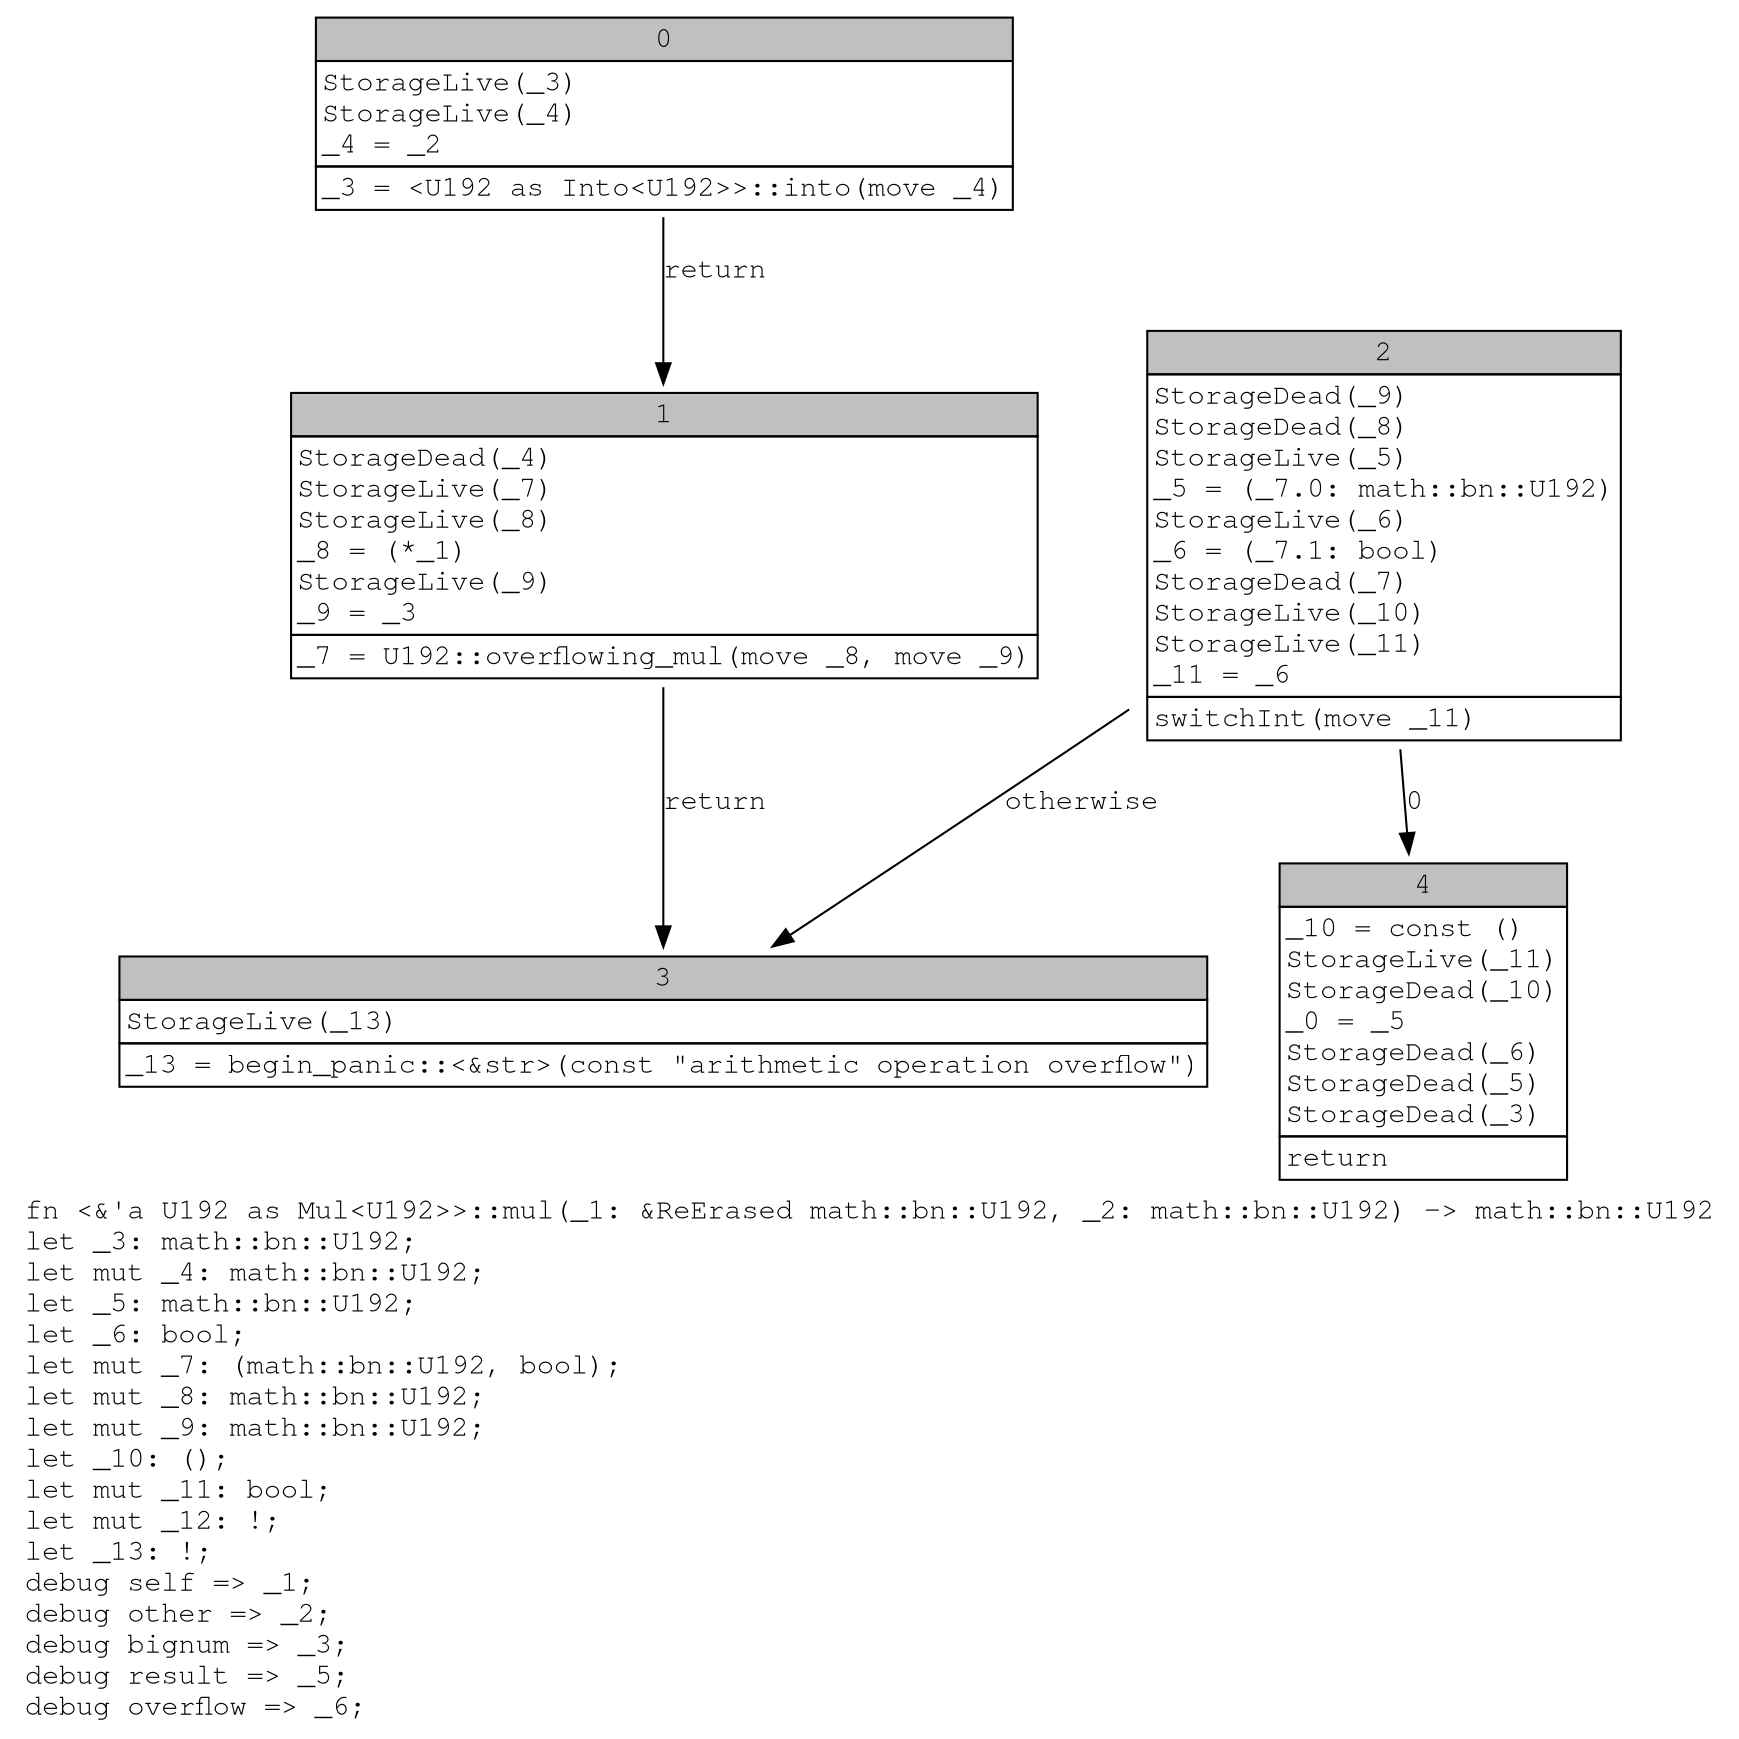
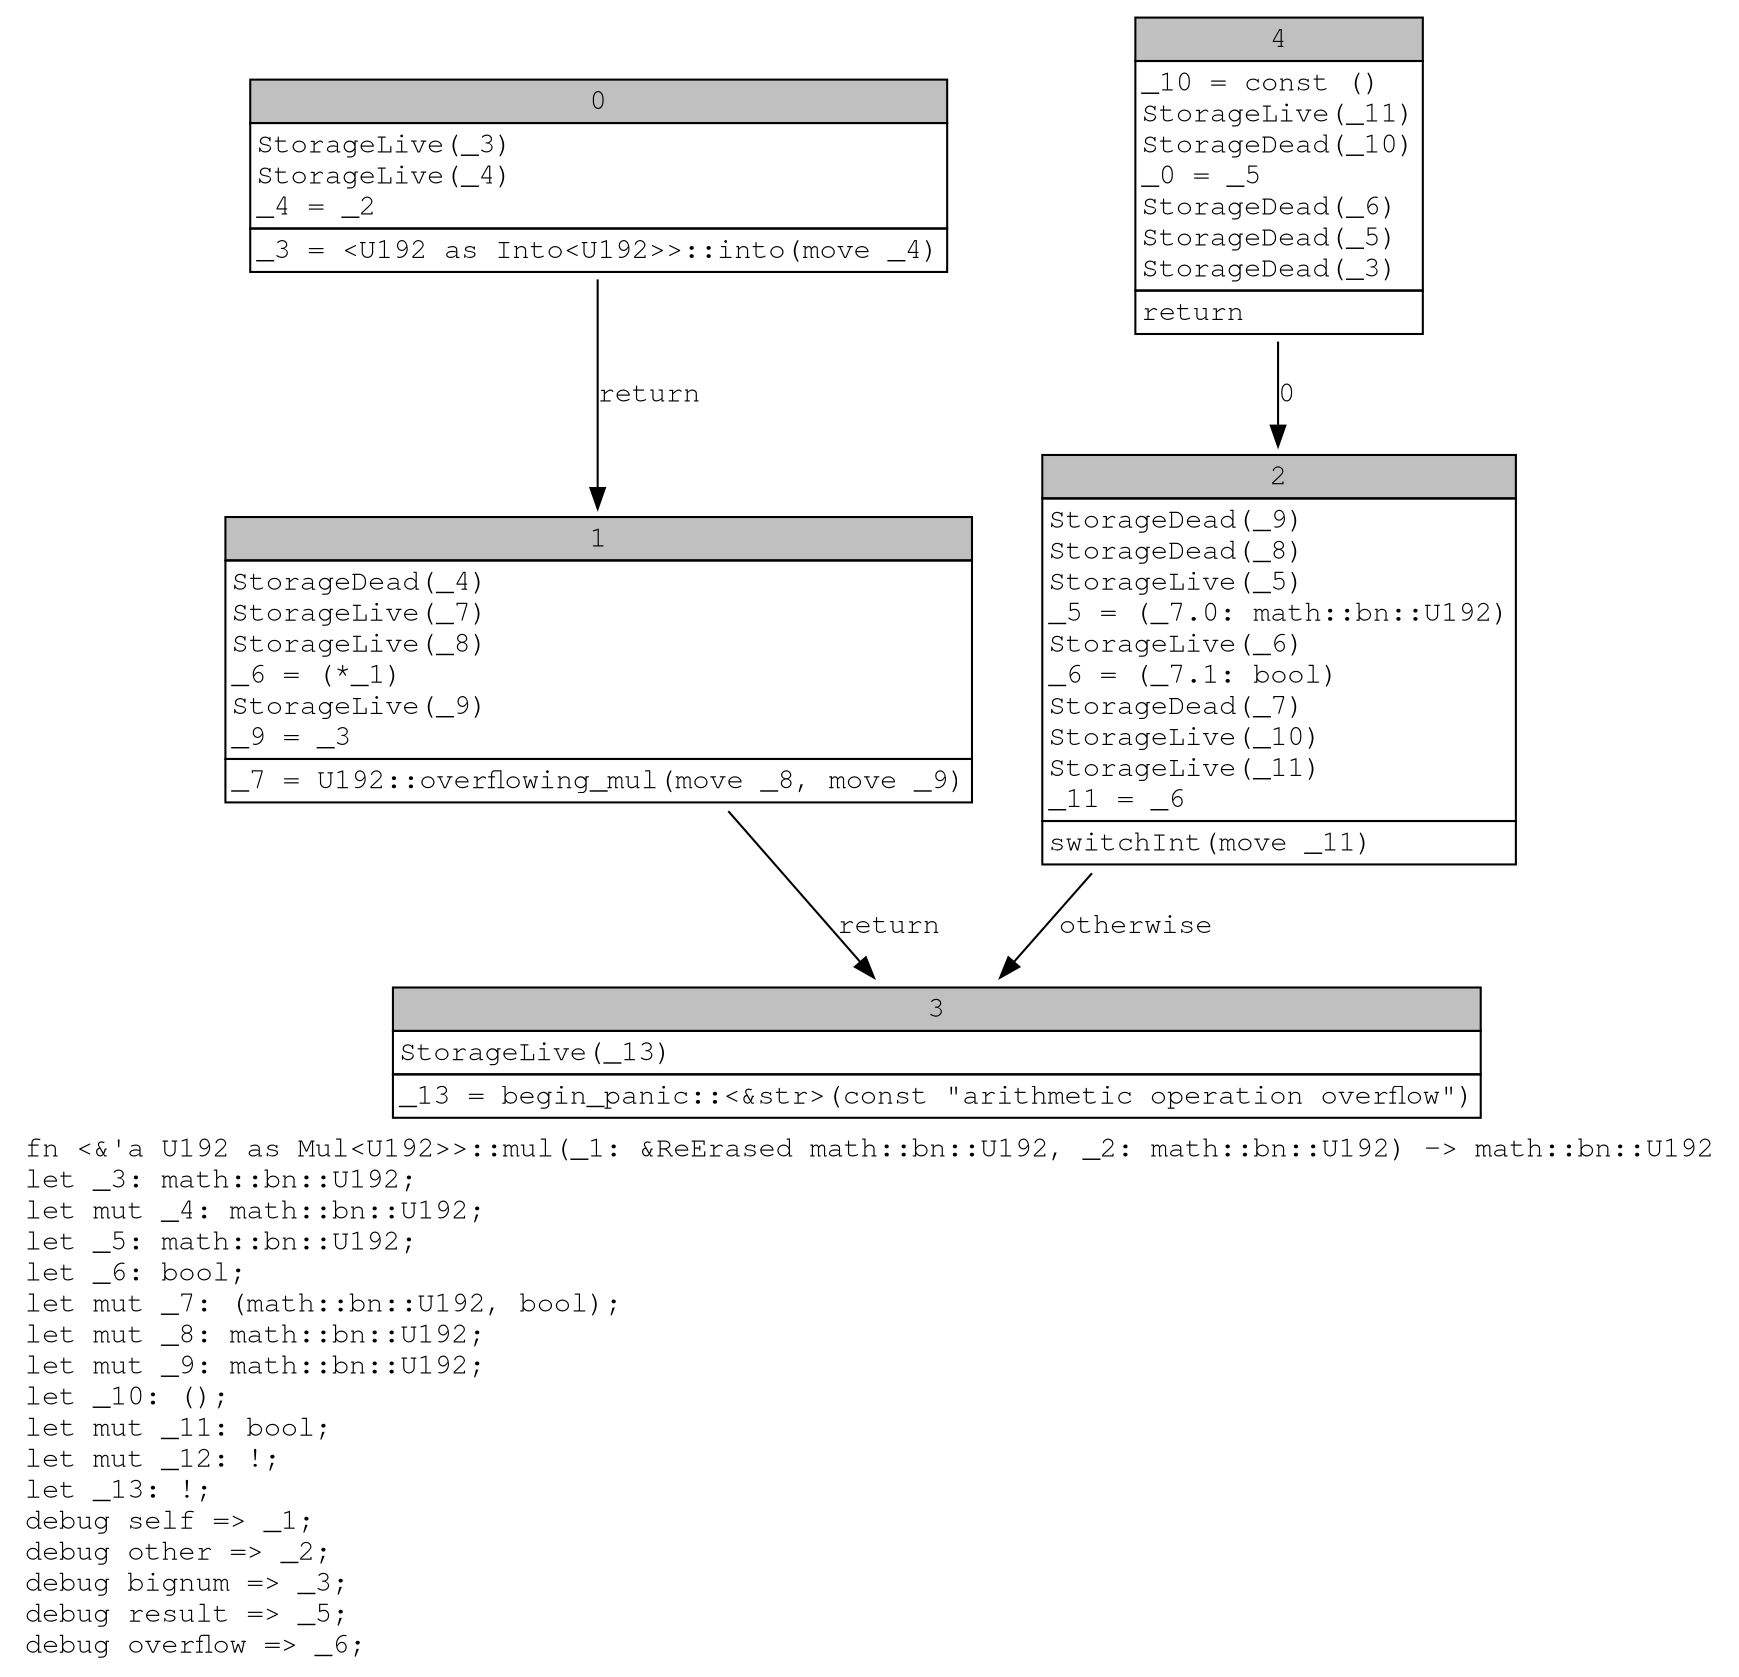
(383, 550) -> (317, 674)
(1404, 791) -> (1278, 383)
